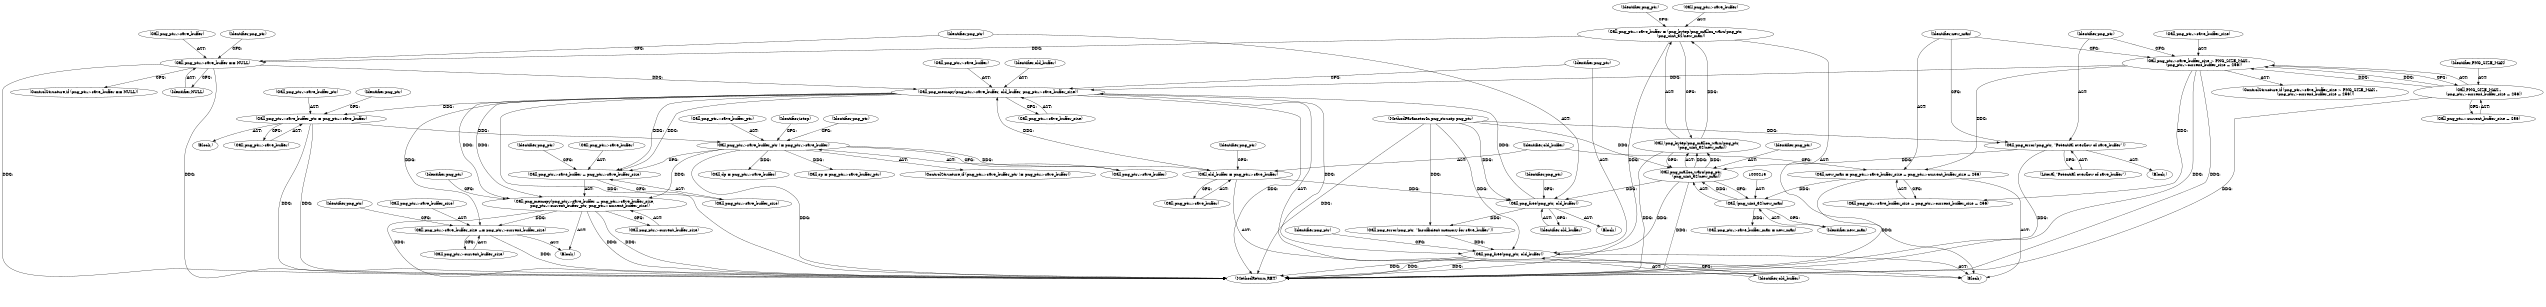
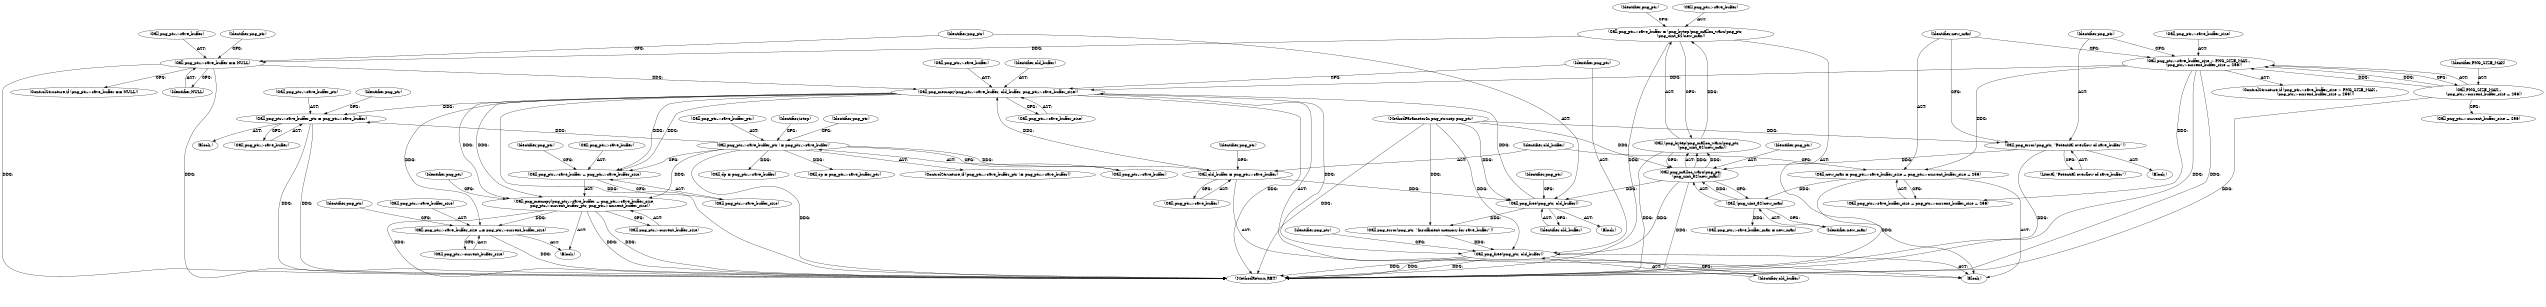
(2481, 108) -> none
(534, 135) -> (544, 132)
(1758, 175) -> none
